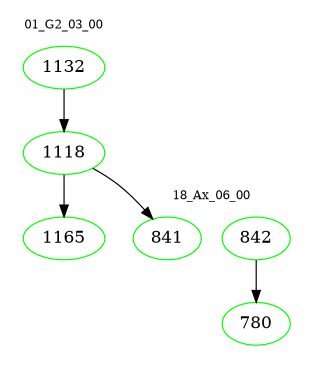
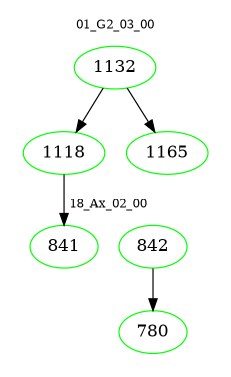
(64, 190) -> (138, 105)
(212, 196) -> (109, 205)
